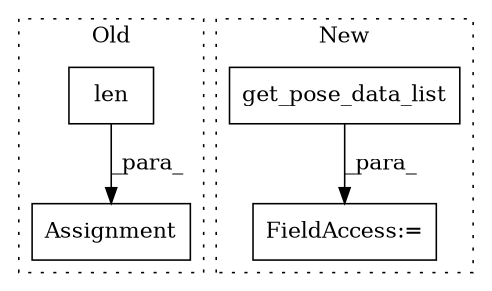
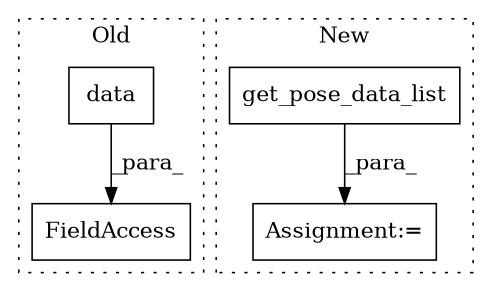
(111, 96) -> (111, 96)
(111, 232) -> (111, 232)
(345, 232) -> (345, 232)
